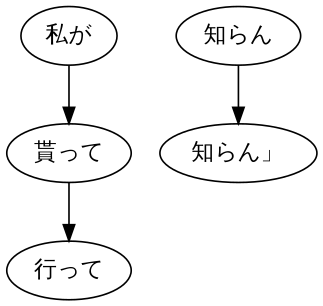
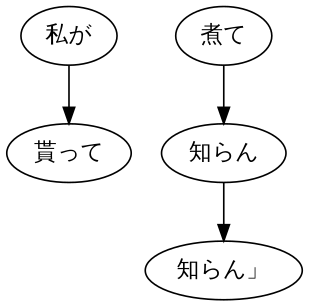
none -> (224, 36)
(69, 270) -> none
